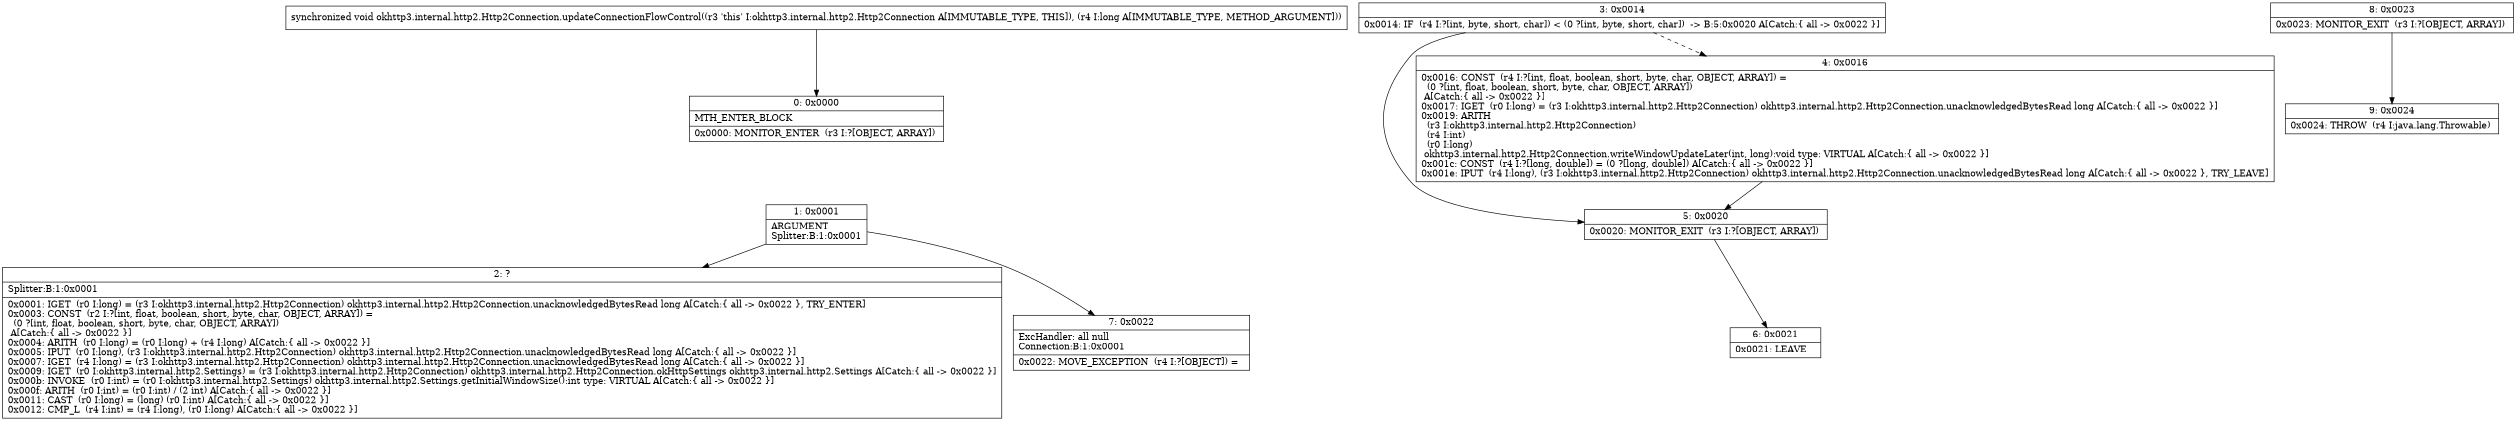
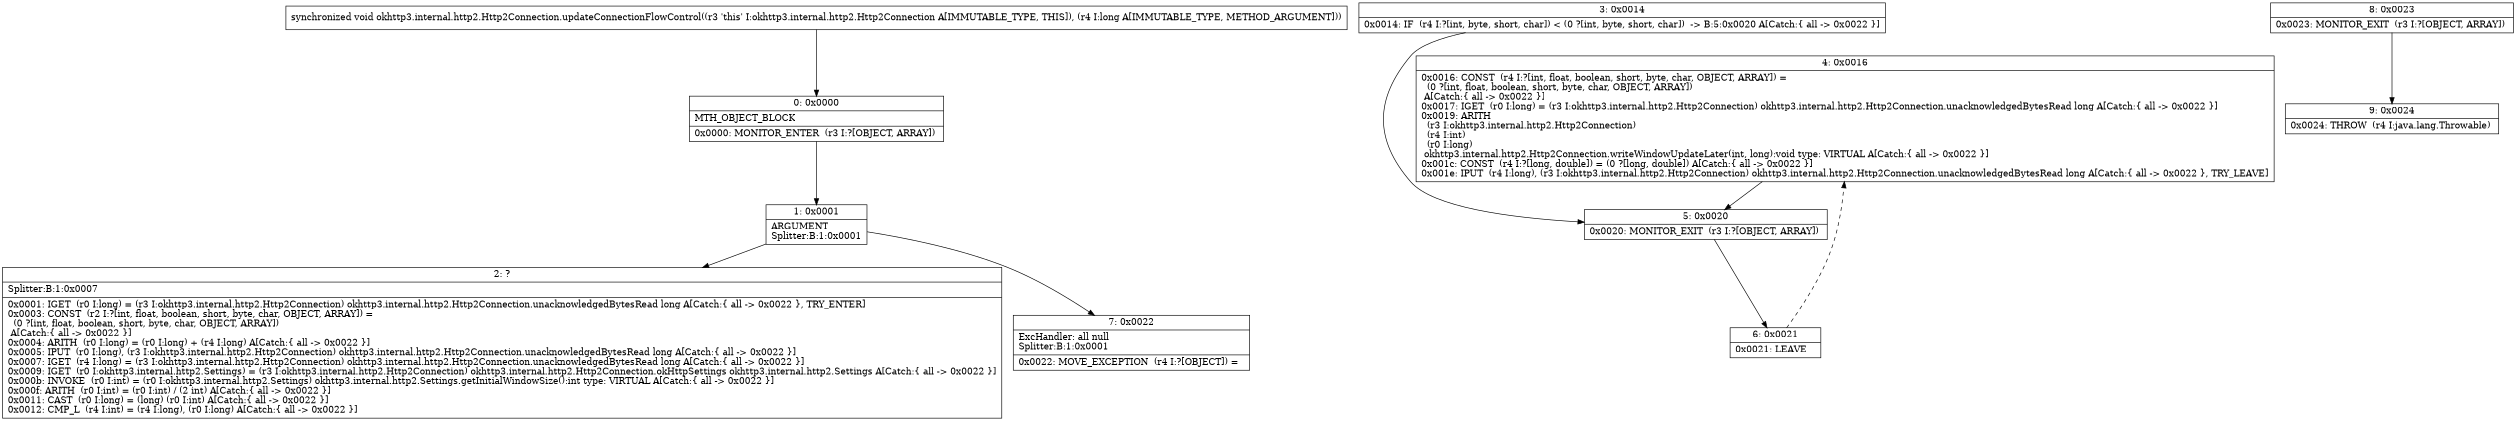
(1677, 43) -> (1826, 262)
(744, 118) -> (745, 118)
none -> (816, 170)
(53, 289) -> (53, 289)
(1072, 347) -> (1064, 347)
